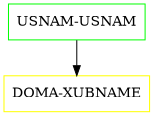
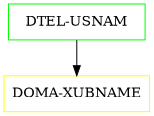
(77, 22) -> (77, 22)
